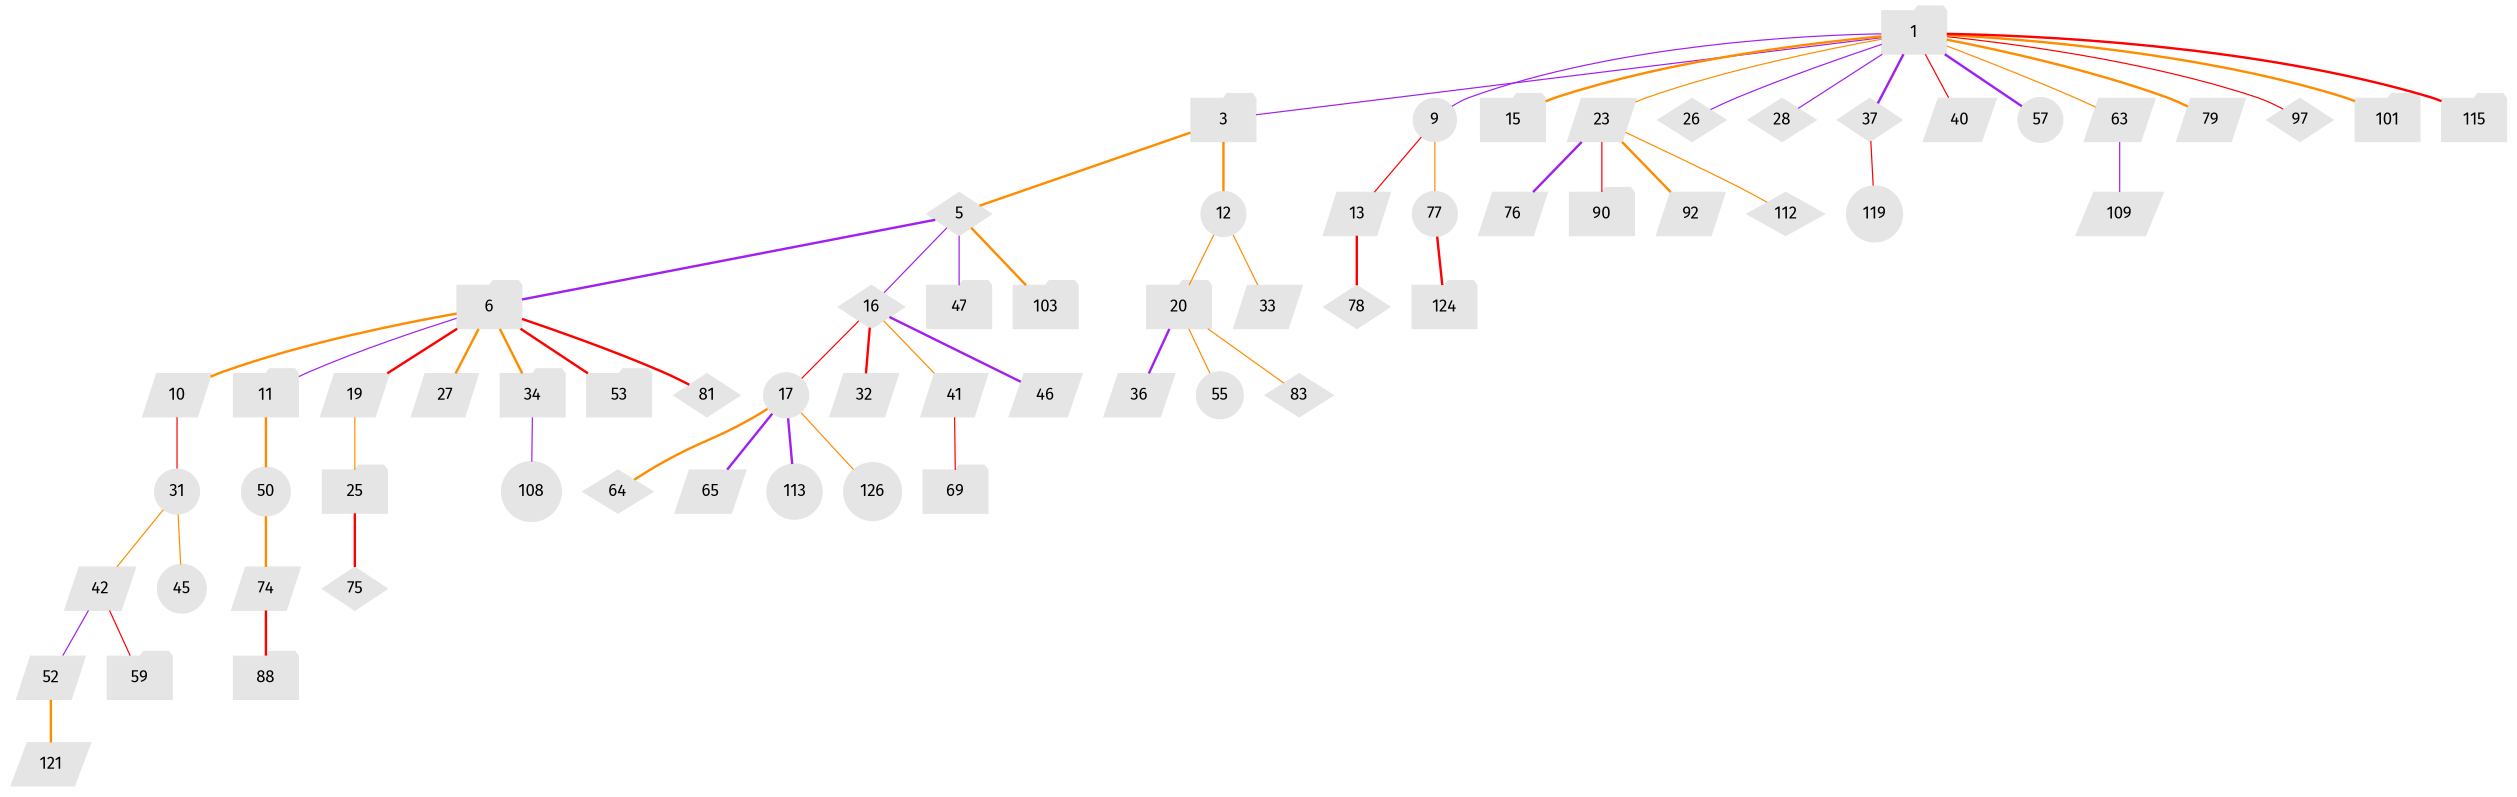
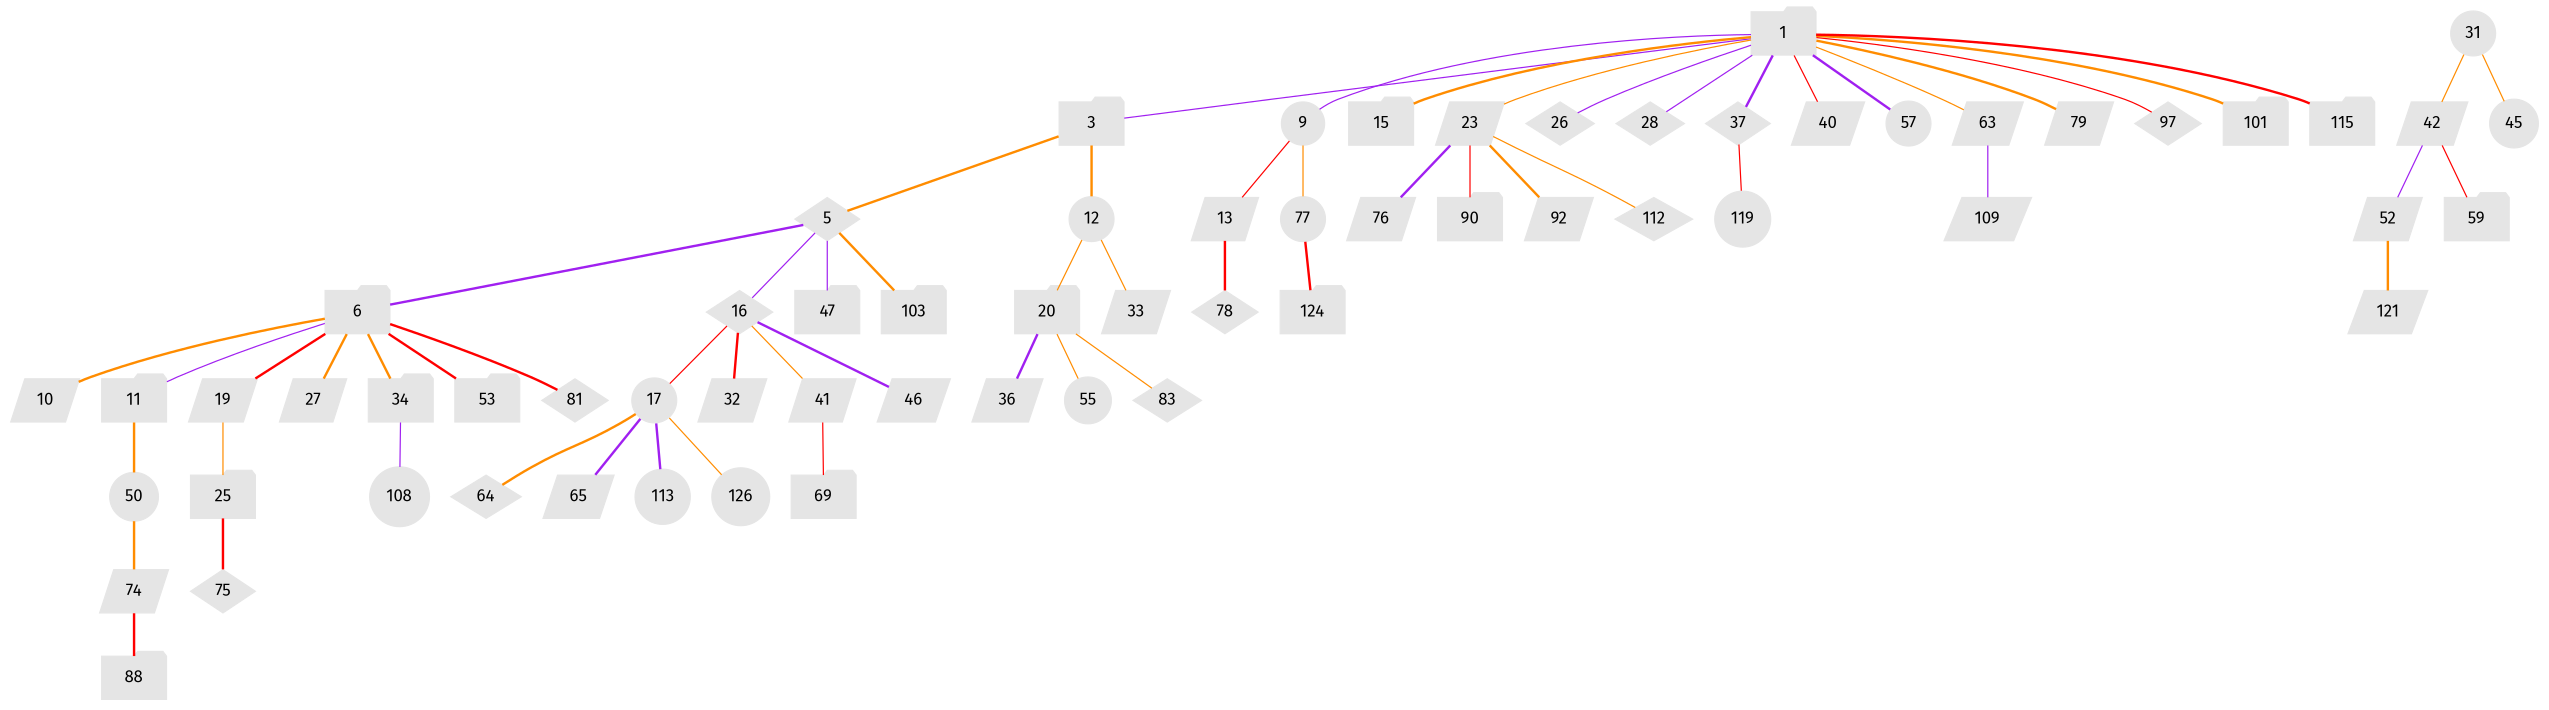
(177, 443) -> none
